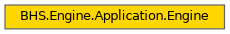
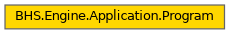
(115, 17) -> (115, 17)
